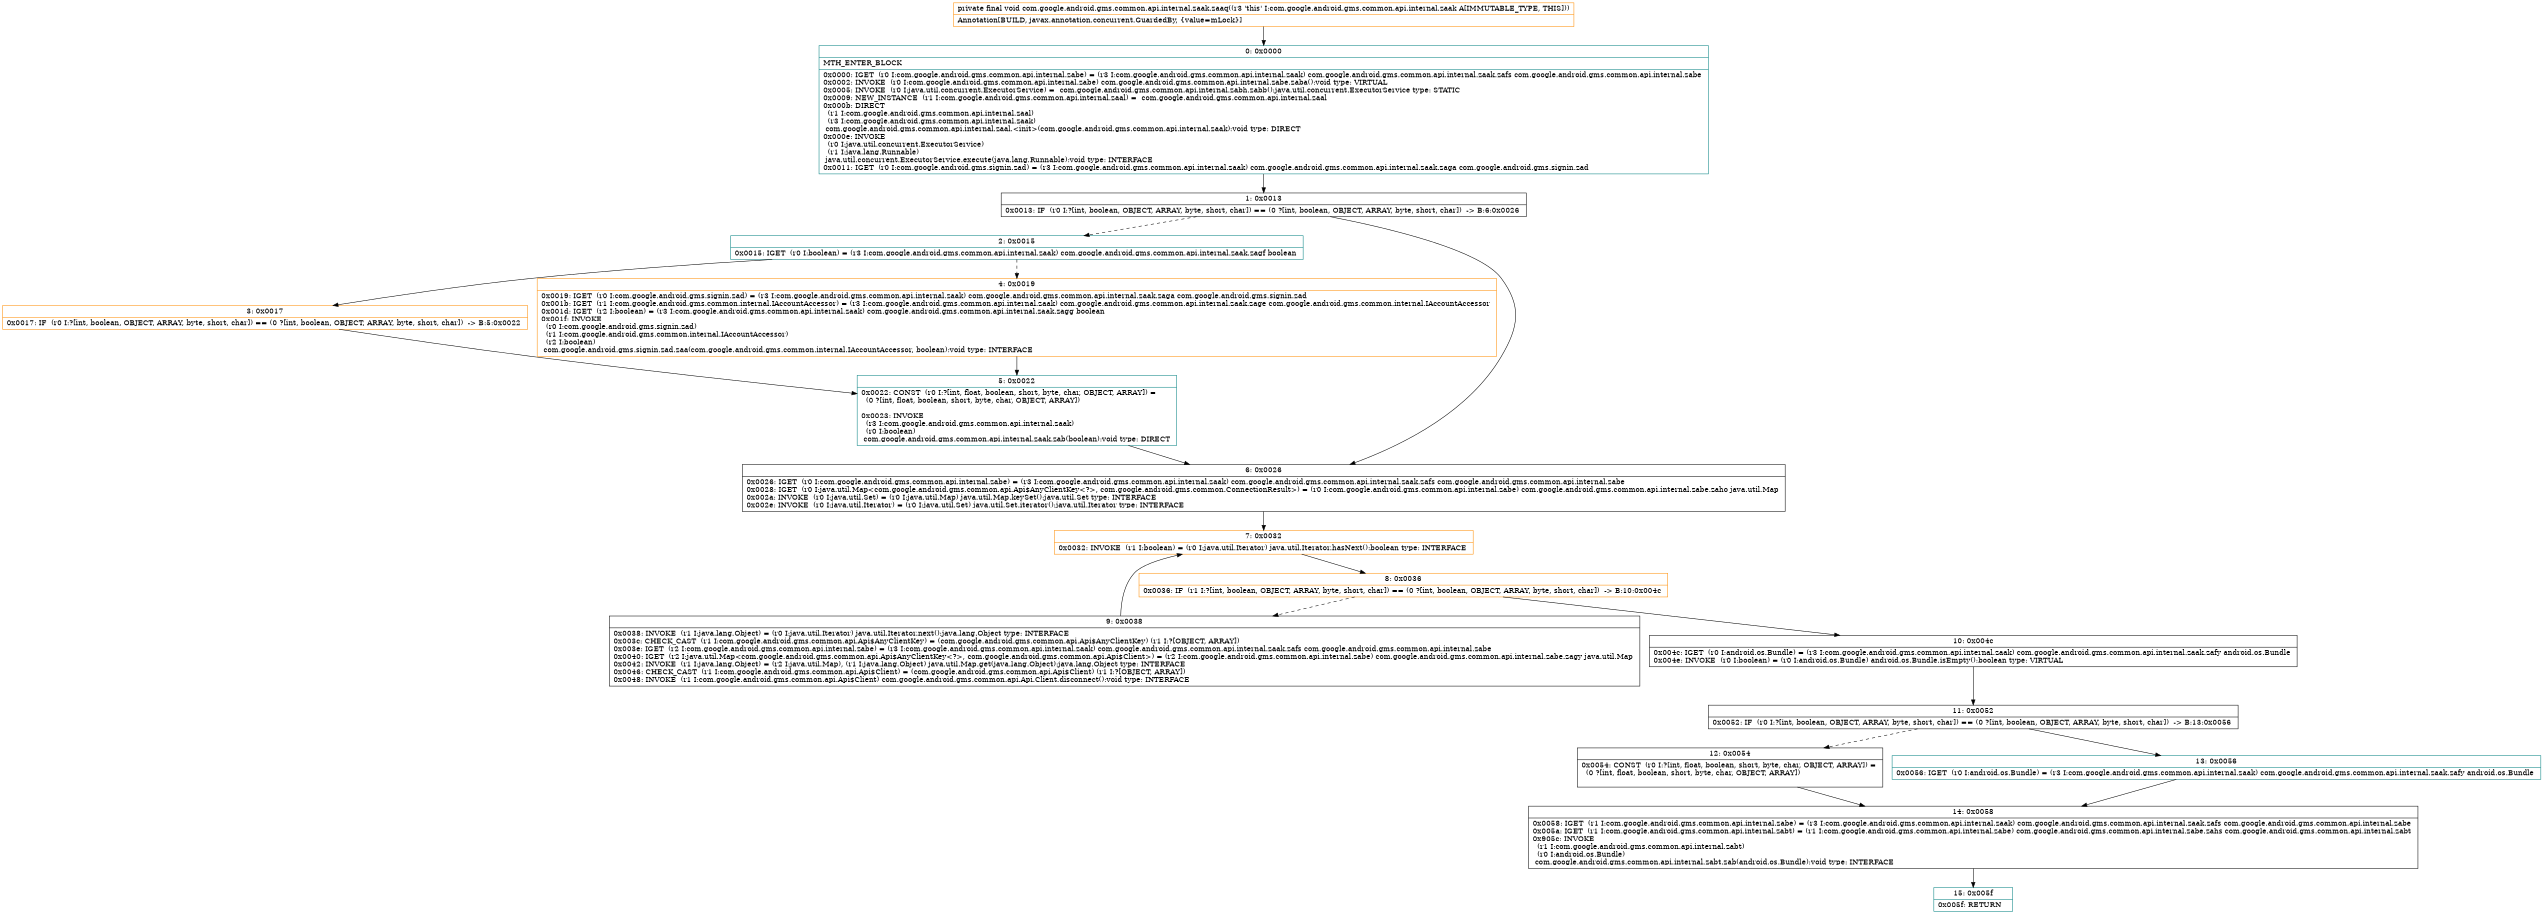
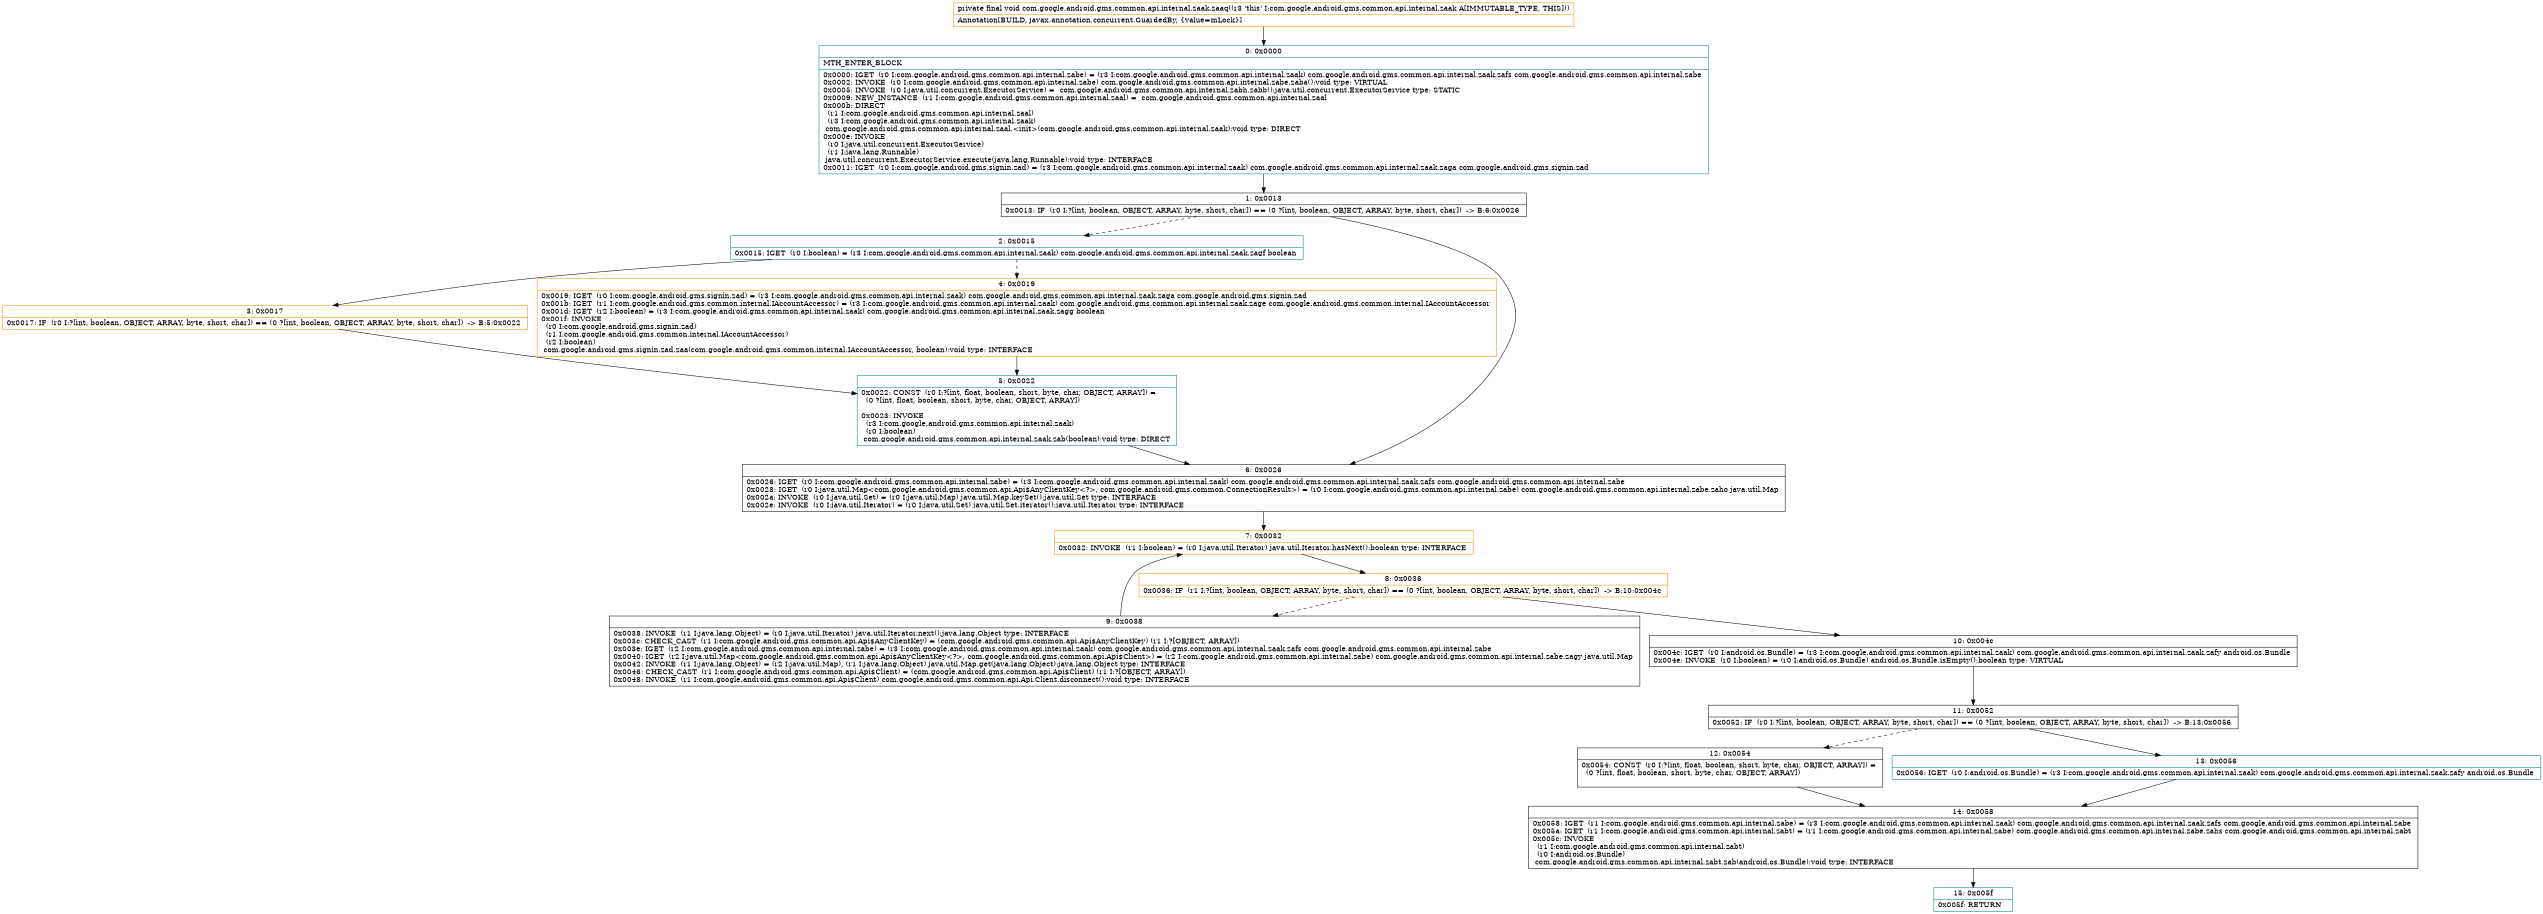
(1566, 839) -> (1566, 839)
